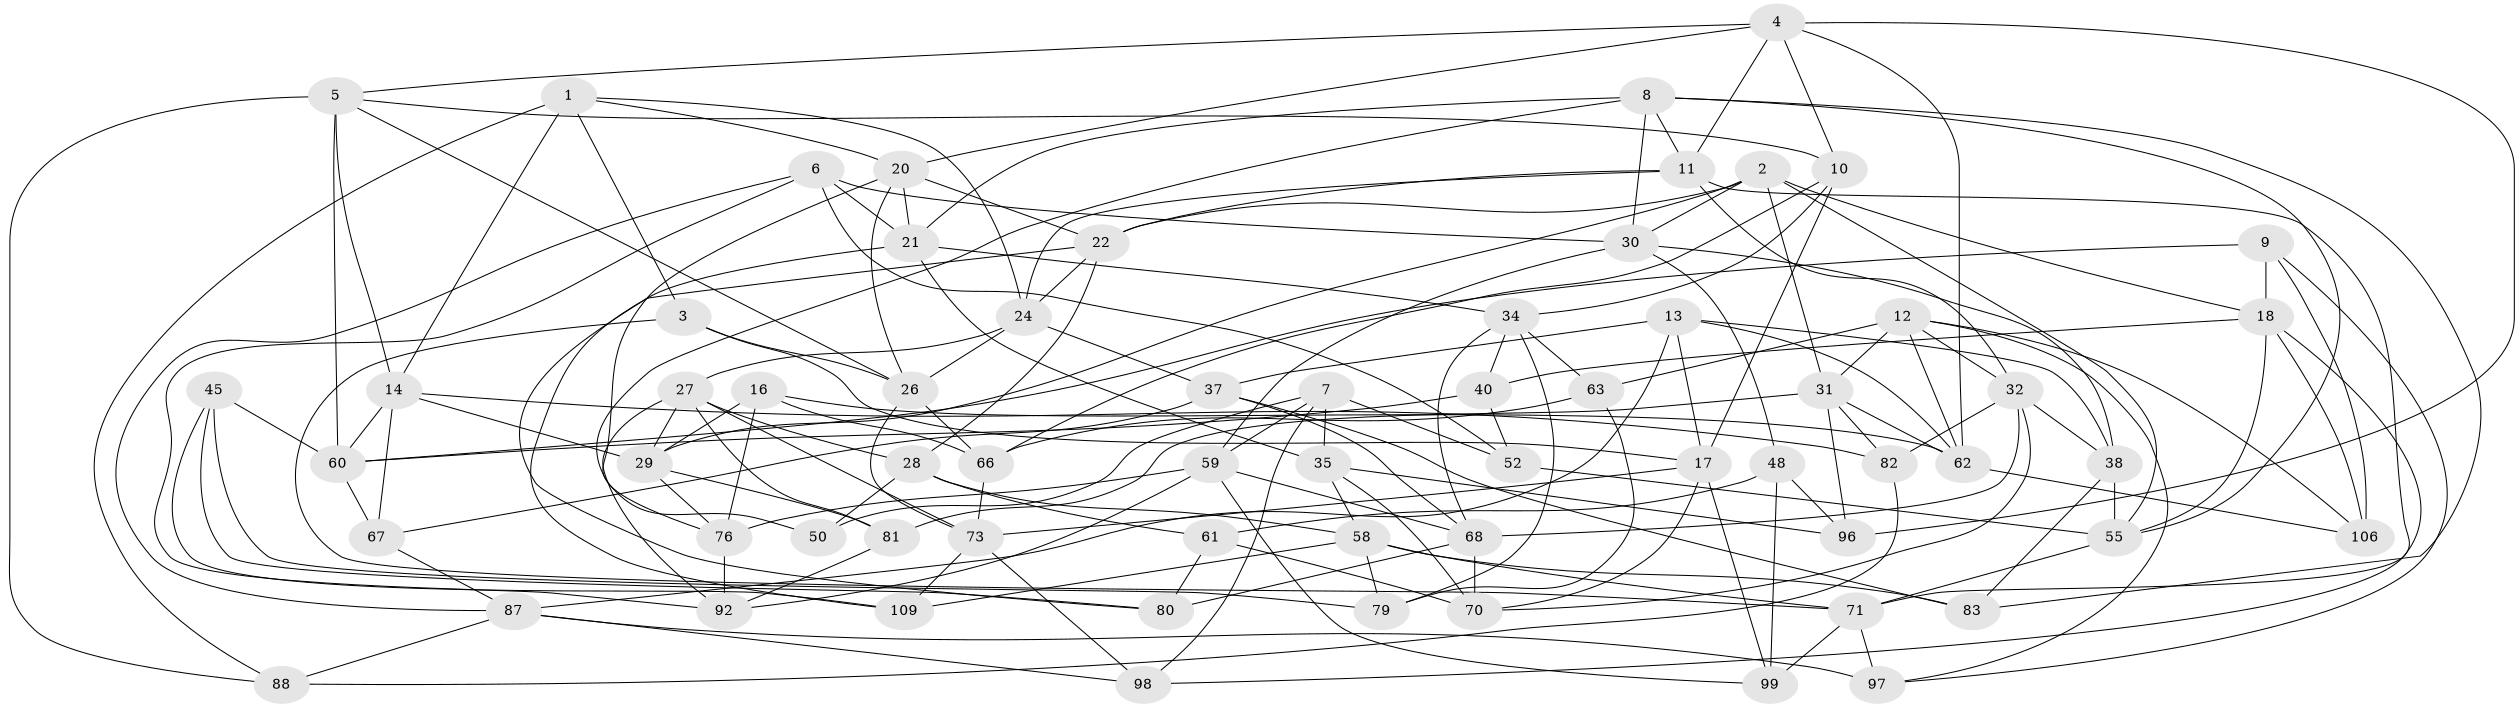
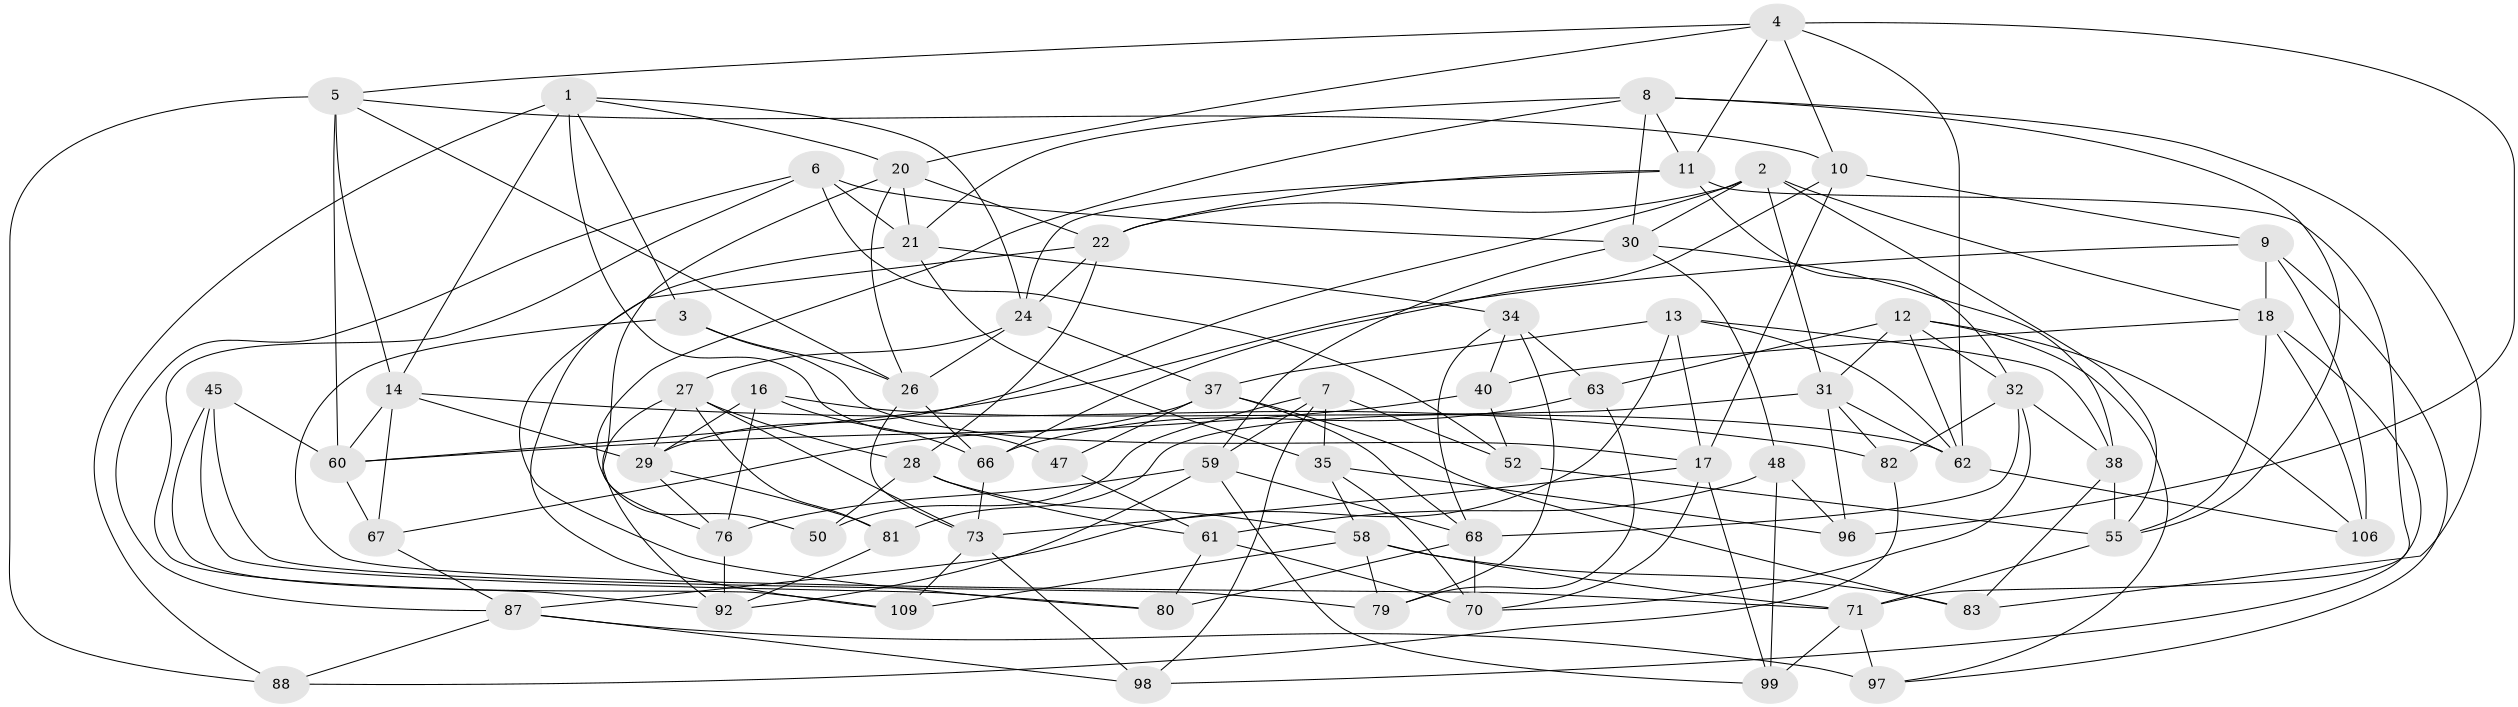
(1682, 286) -> (2053, 207)
none -> (1060, 464)
